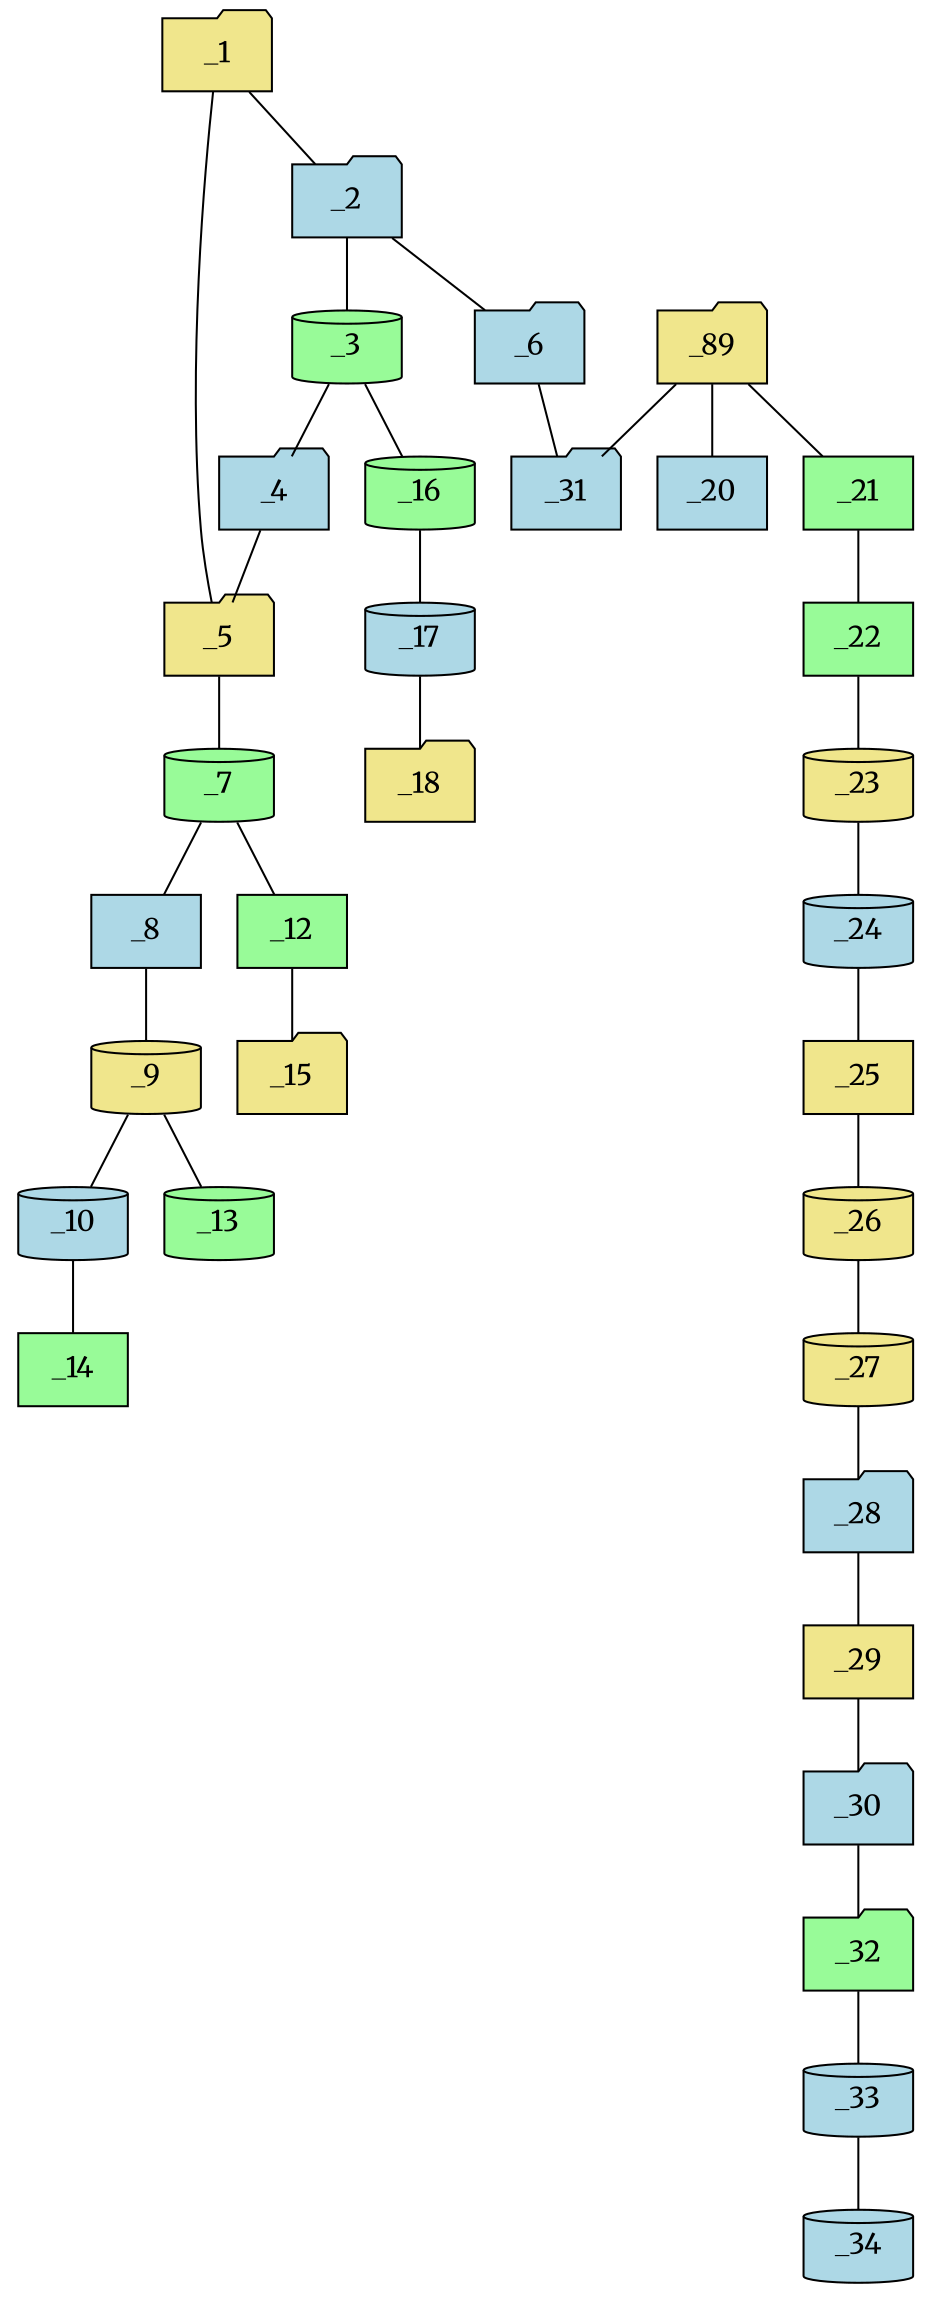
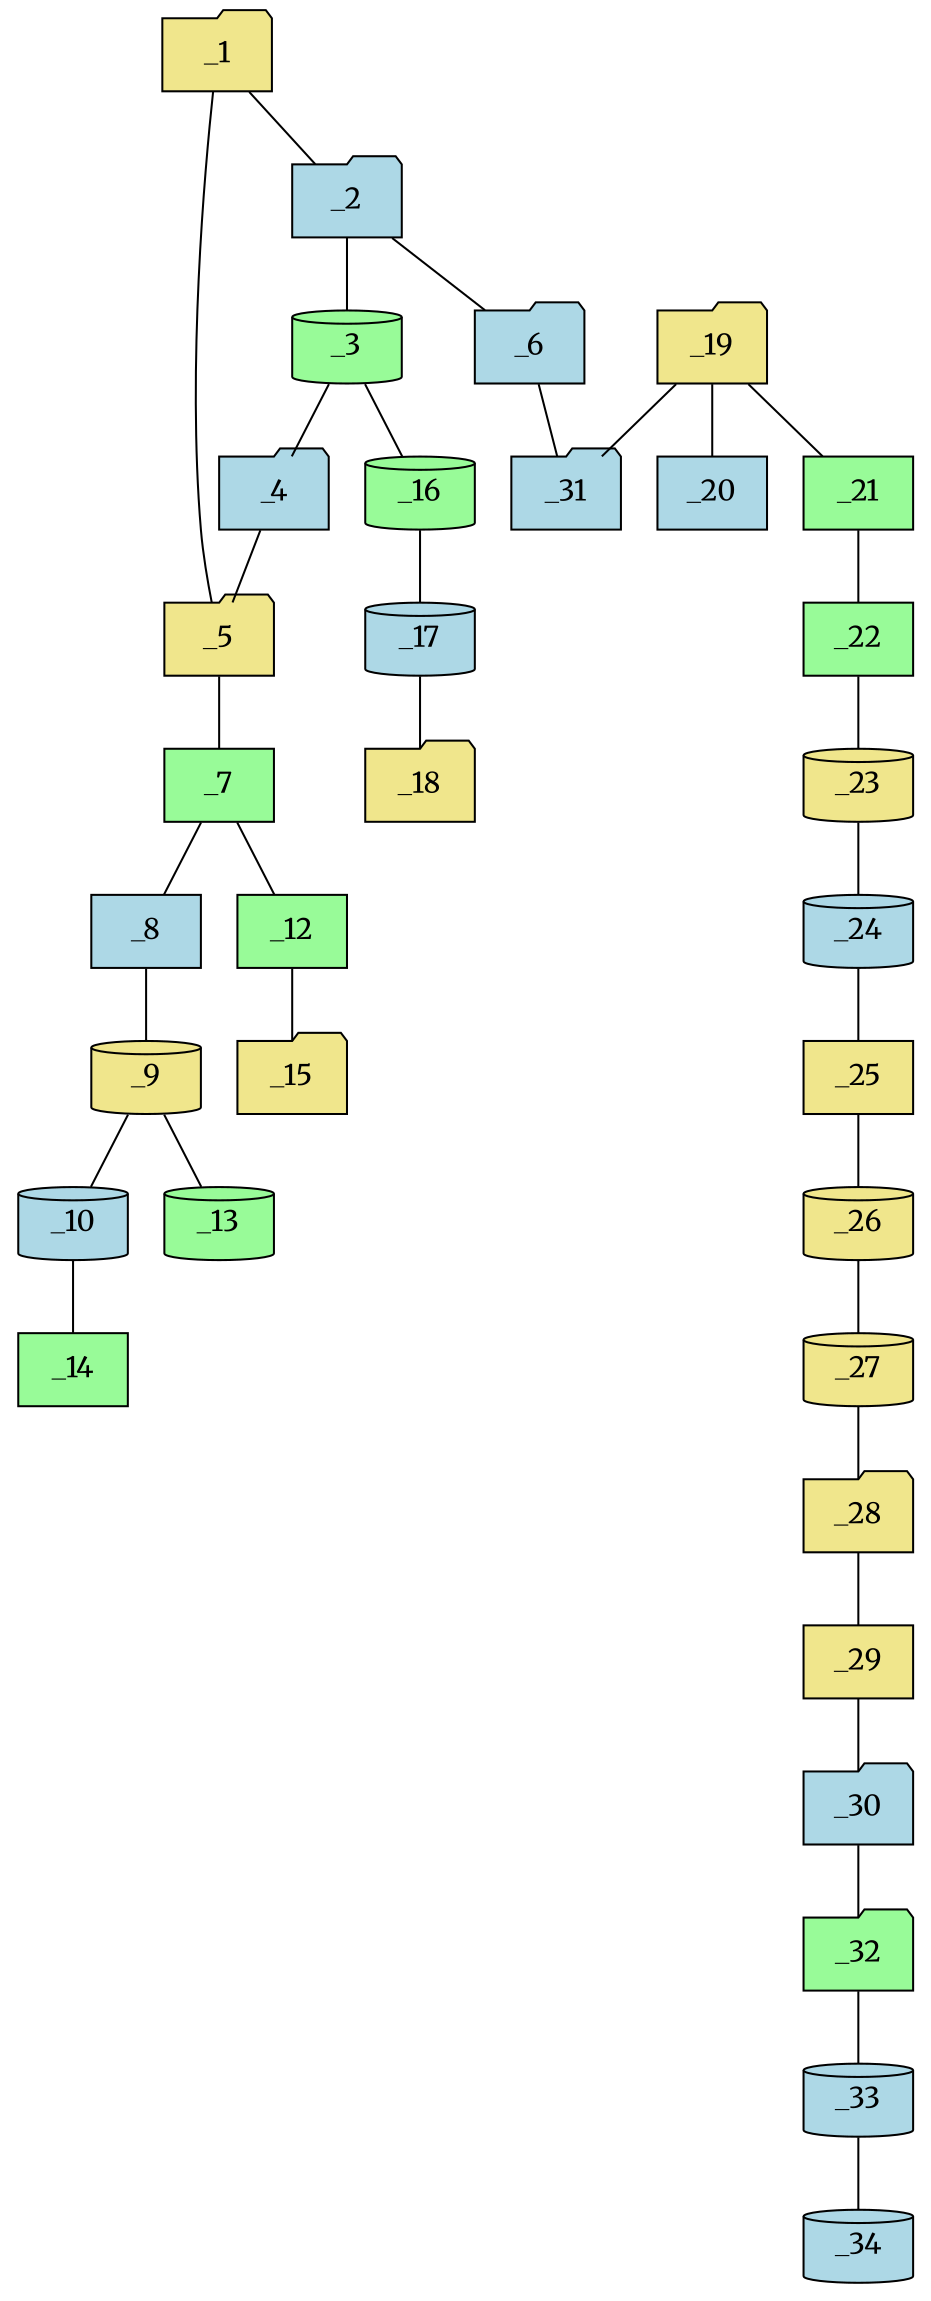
(712, 347) -> (712, 347)
(219, 785) -> (219, 785)
(858, 1516) -> (858, 1516)
